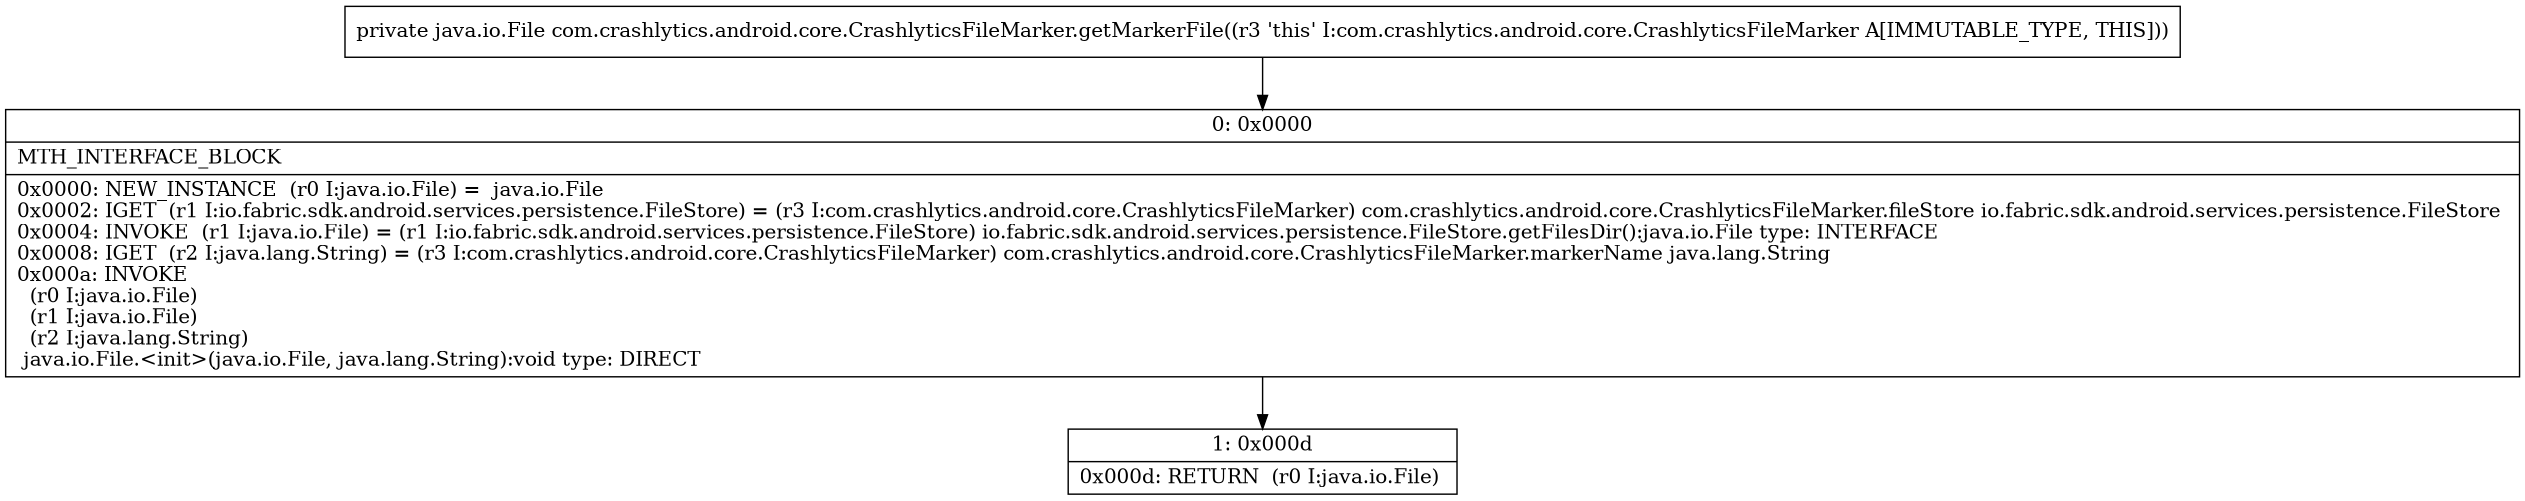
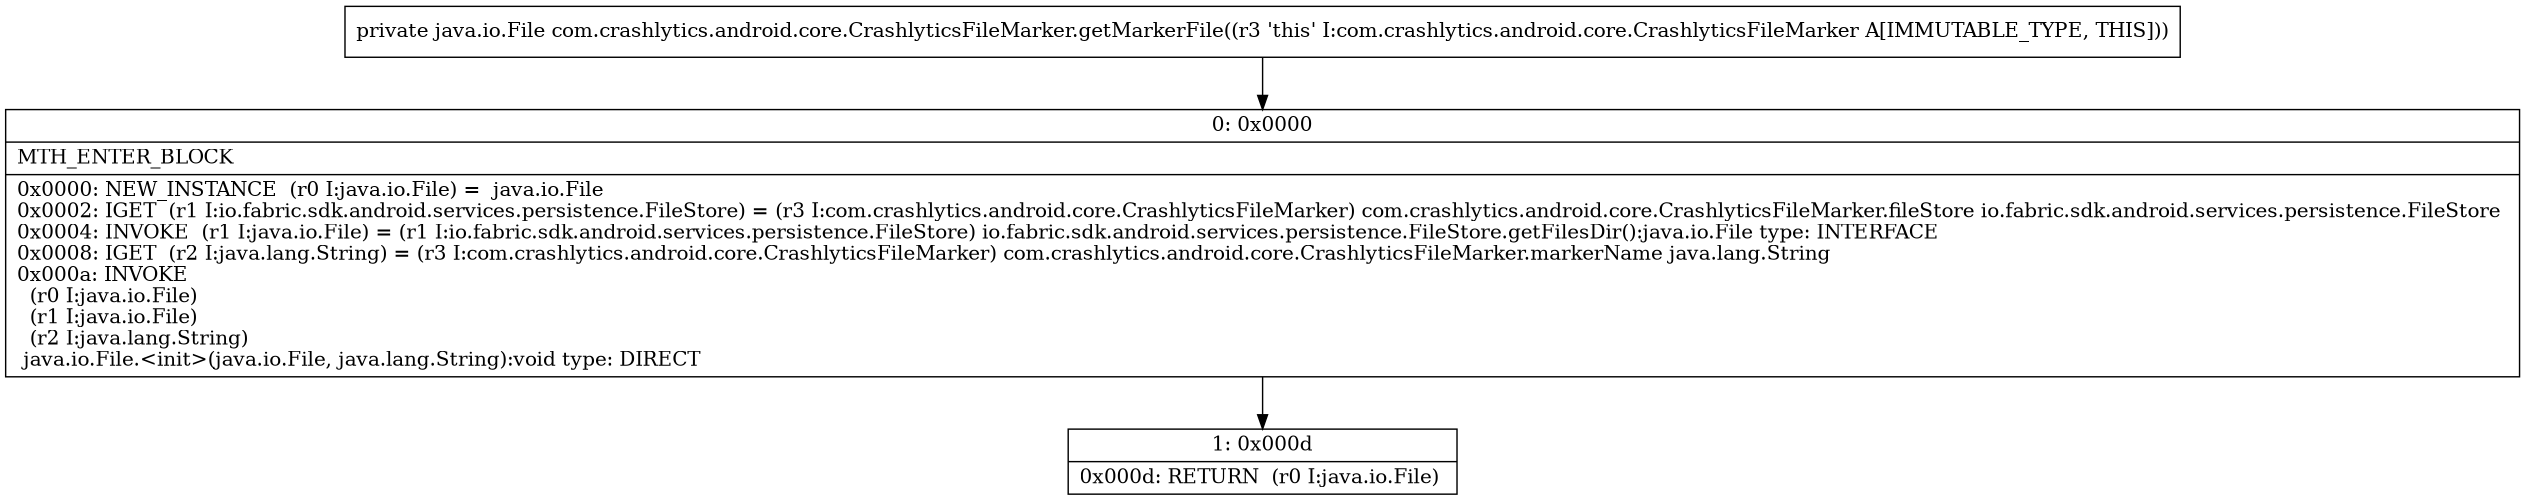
(149, 158) -> (126, 158)
